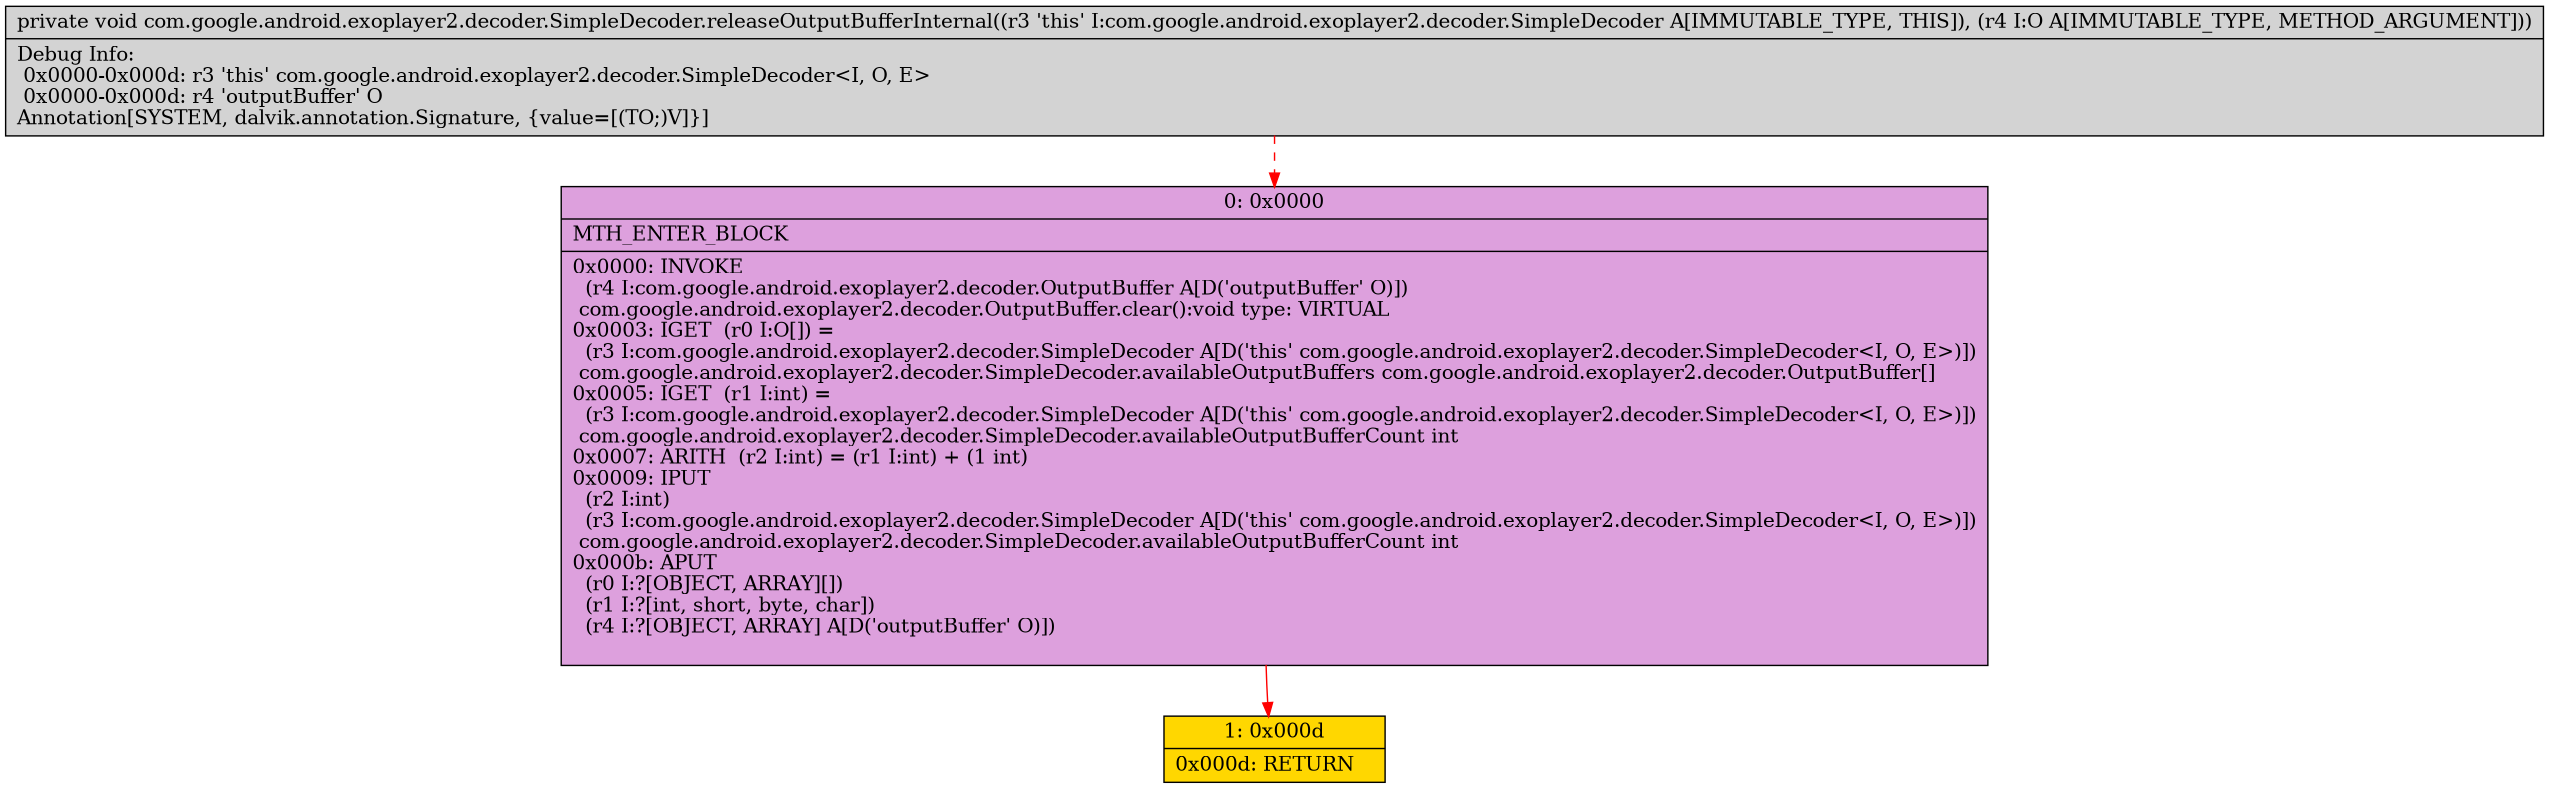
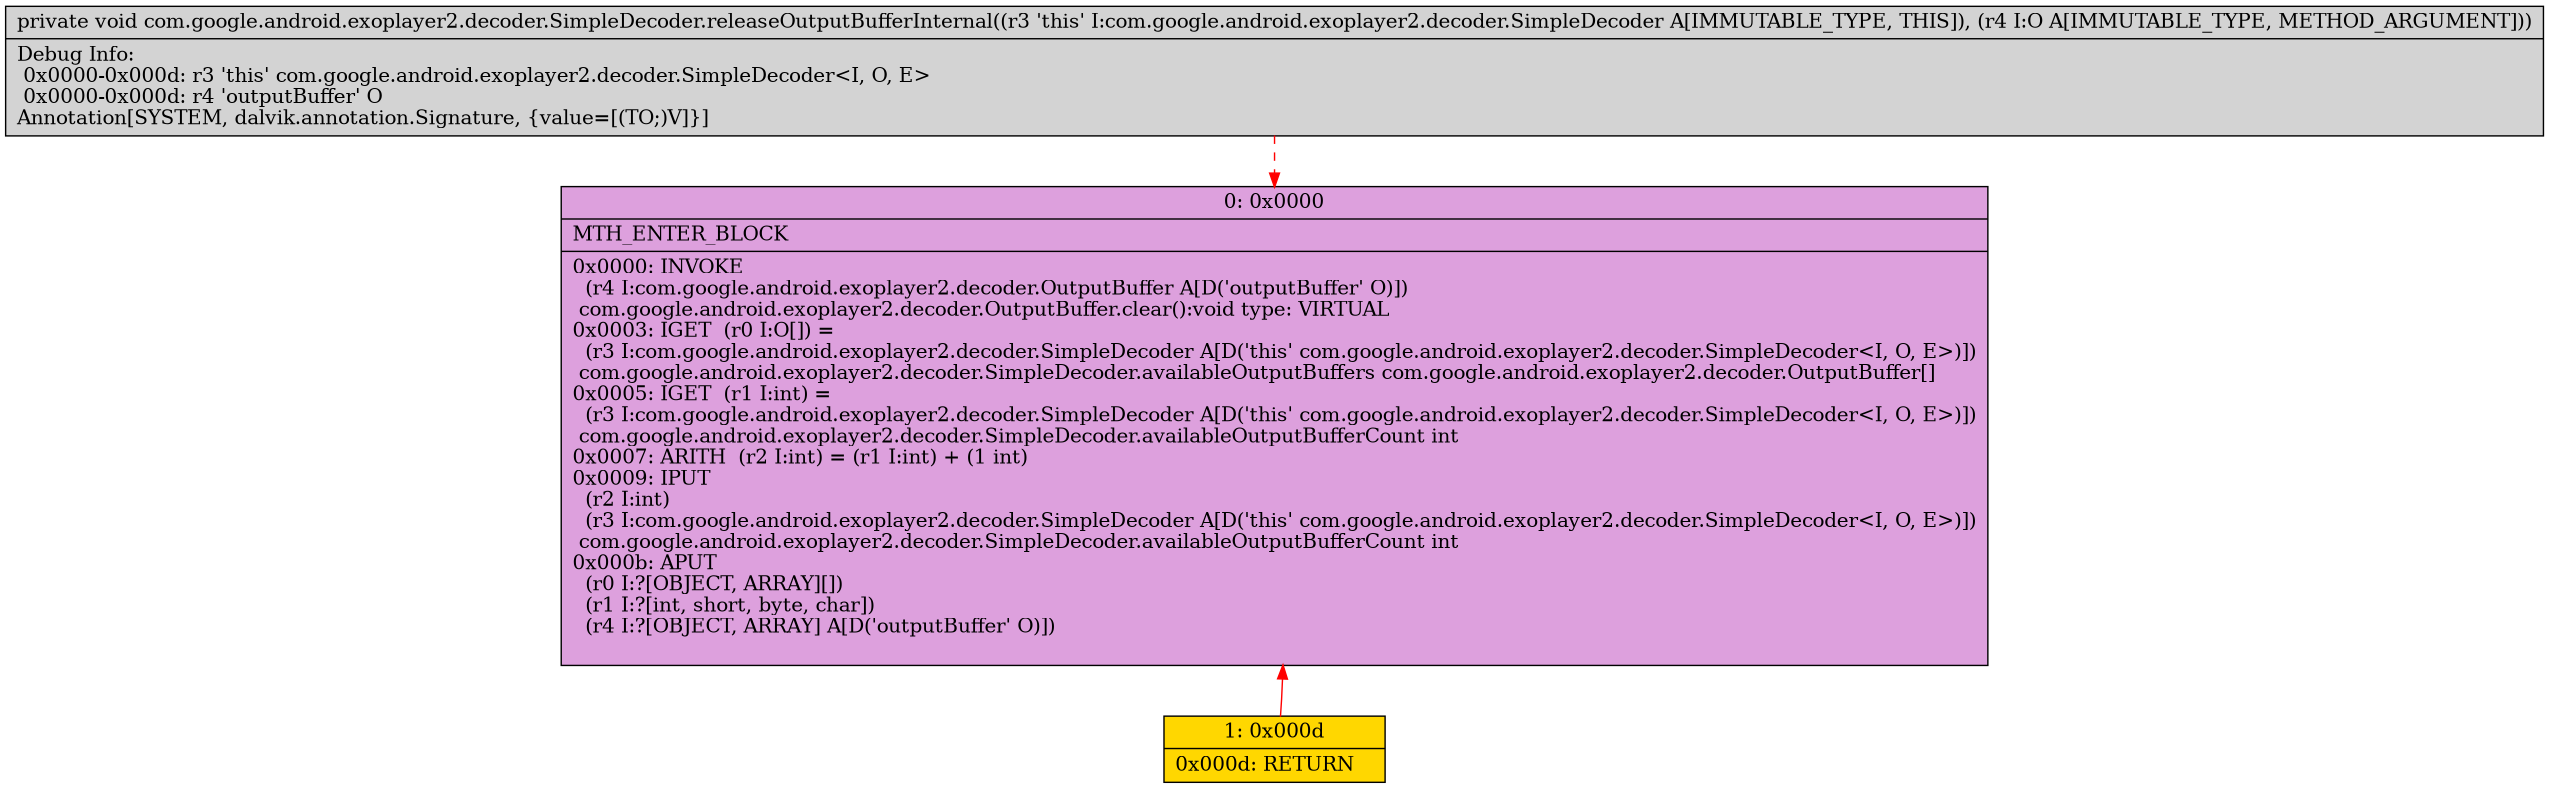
(1267, 684) -> (1282, 698)
